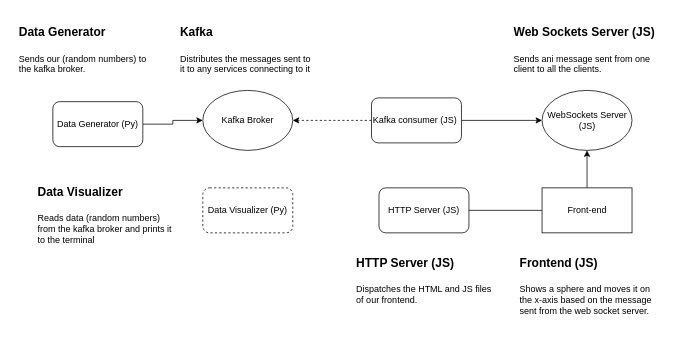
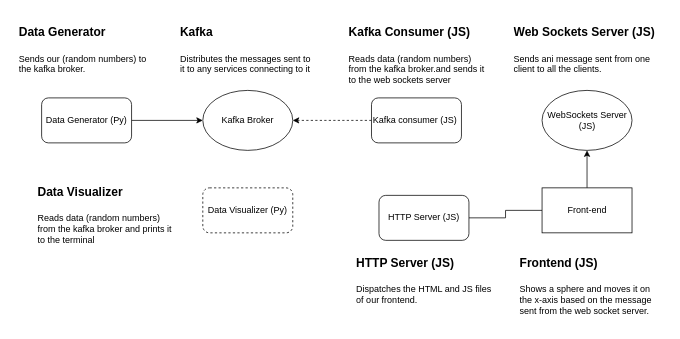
none -> (417, 53)
(499, 120) -> none
(98, 124) -> (87, 120)
(424, 210) -> (424, 218)
